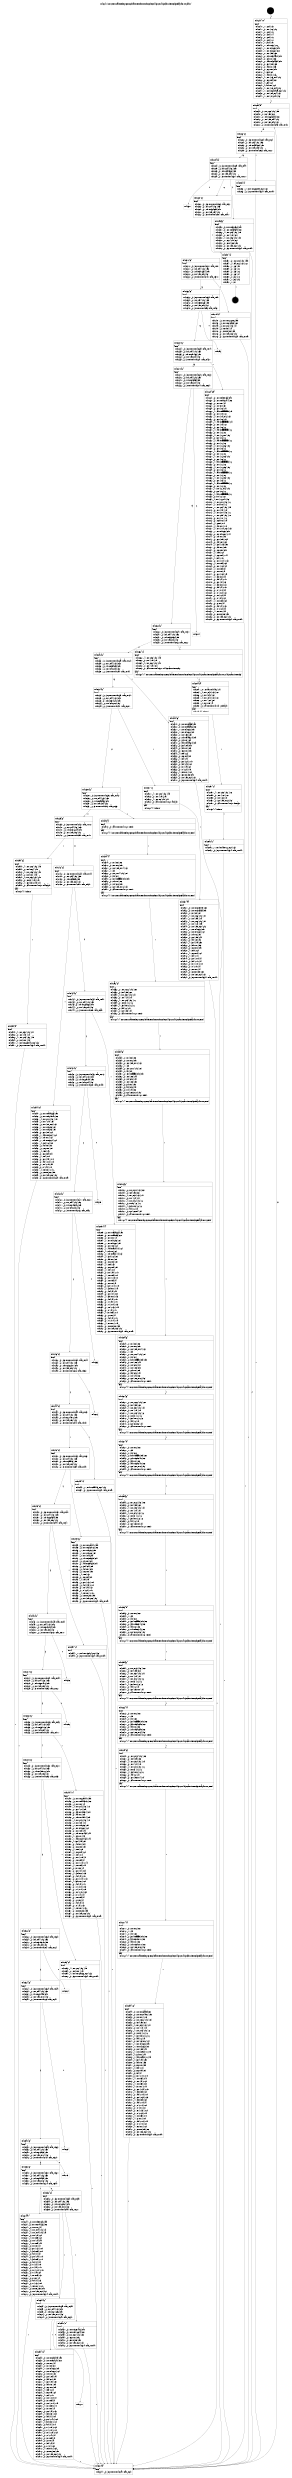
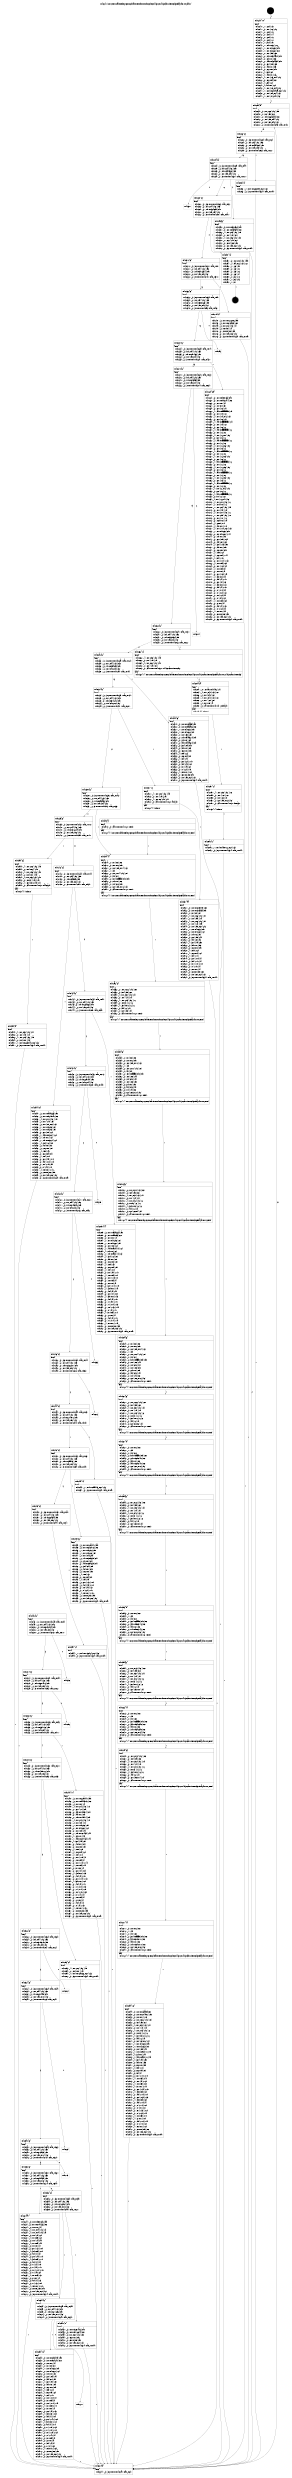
none -> (205, 237)
(126, 814) -> (96, 834)
(49, 1569) -> none
